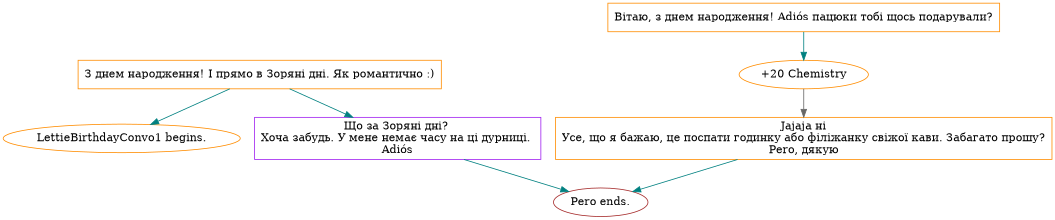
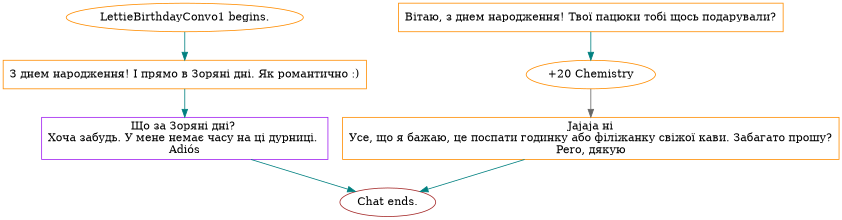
(804, 17) -> (591, 17)
(194, 105) -> (185, 42)
(601, 202) -> (388, 202)
